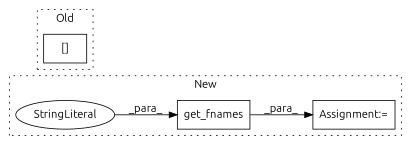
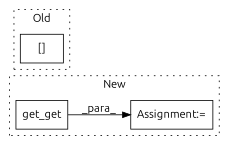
(65, 115) -> none
(214, 115) -> (42, 115)
